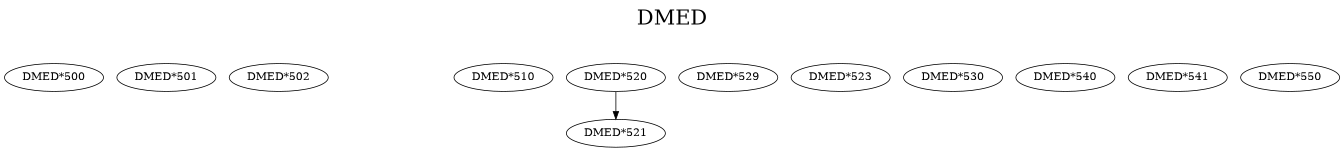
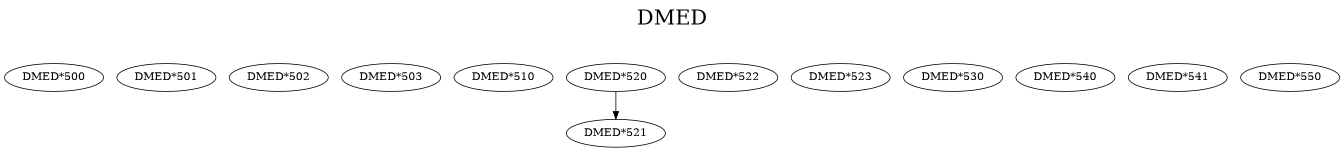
none -> (391, 77)
(728, 77) -> (728, 77)
